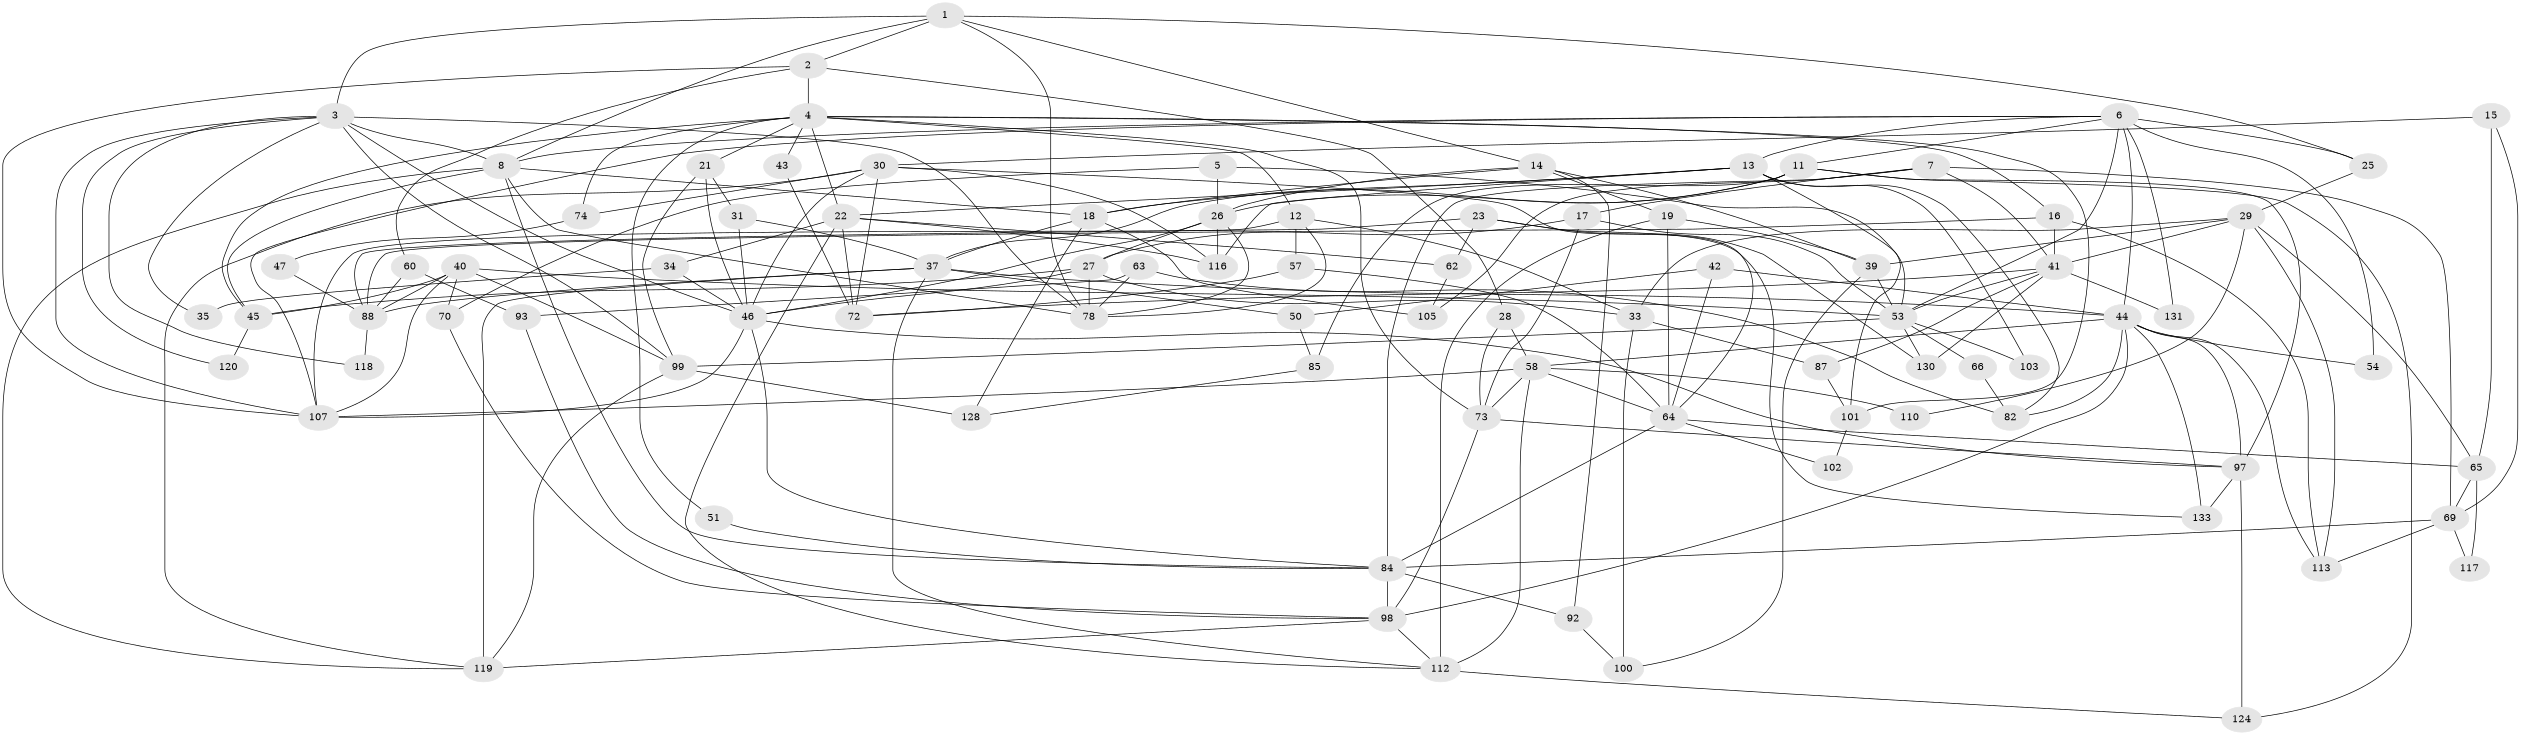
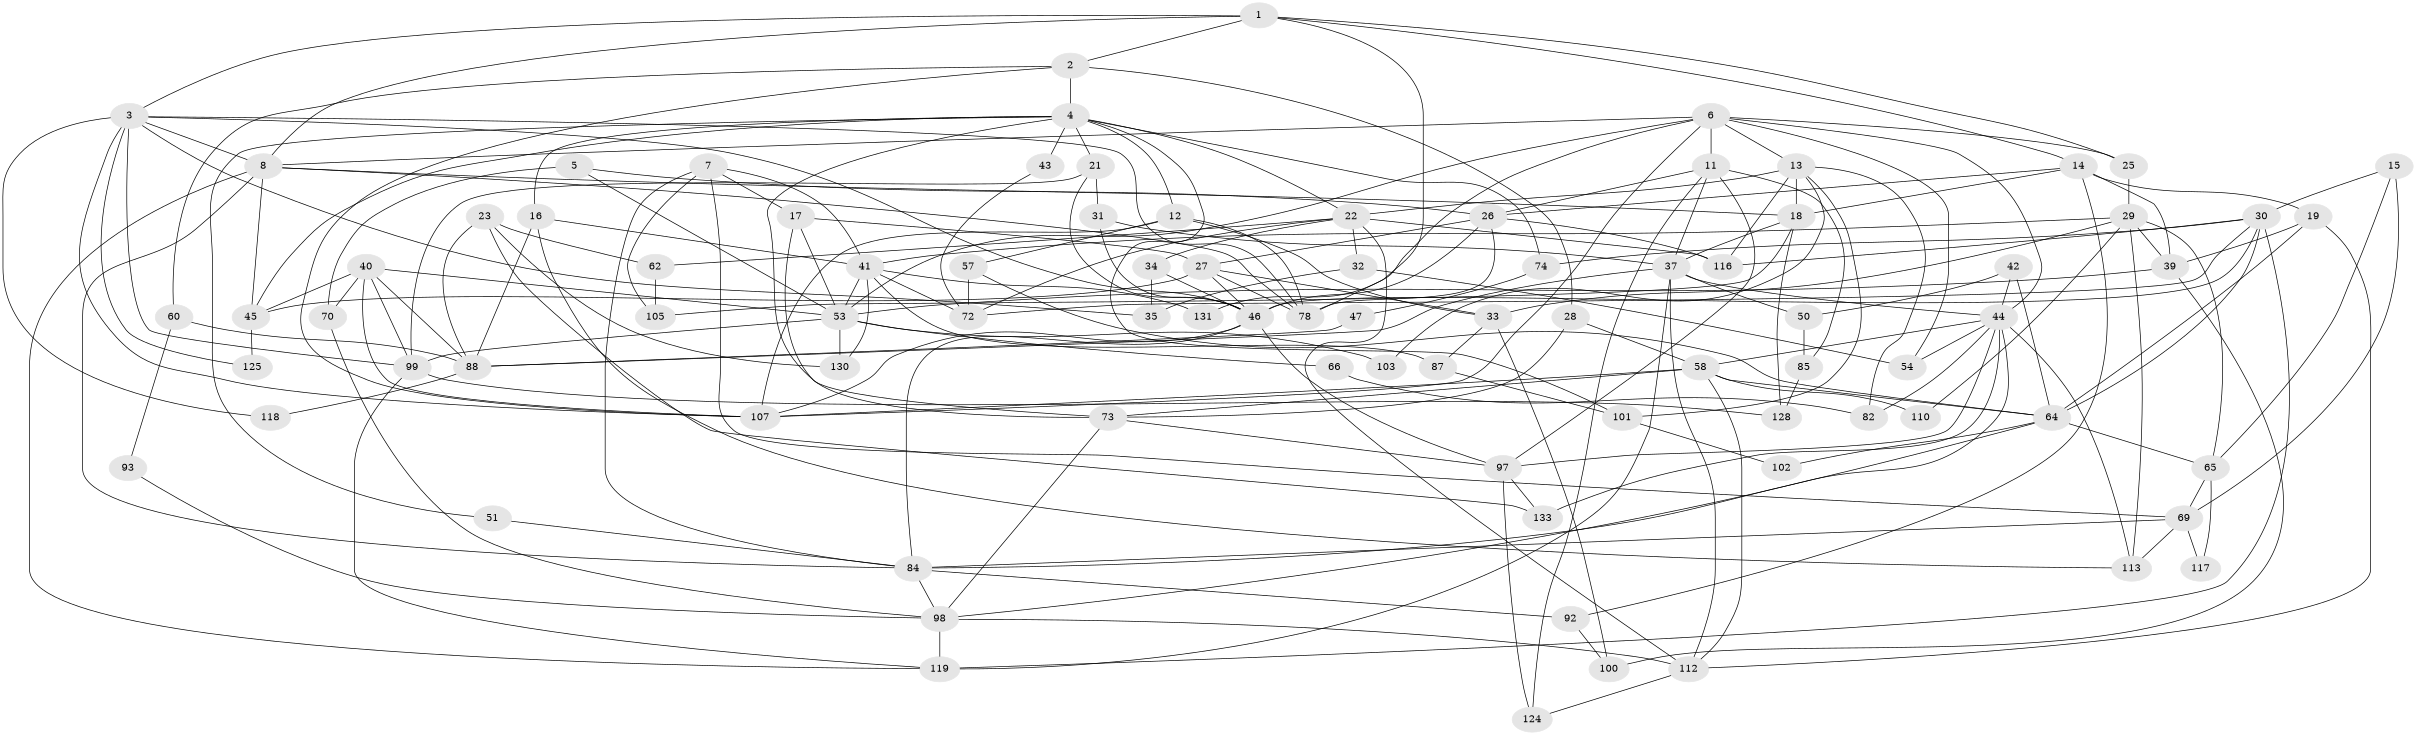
(1139, 267) -> none
none -> (1358, 267)
(228, 367) -> (252, 367)
